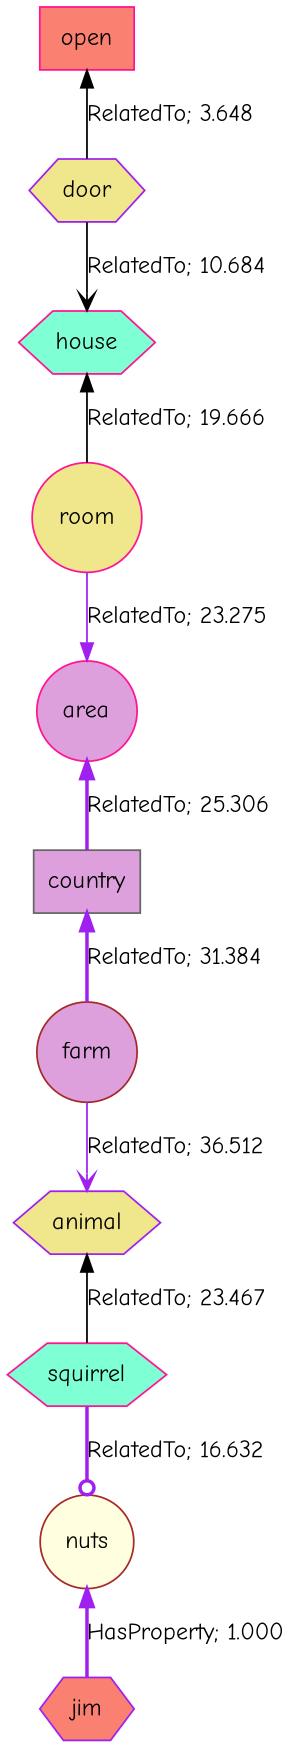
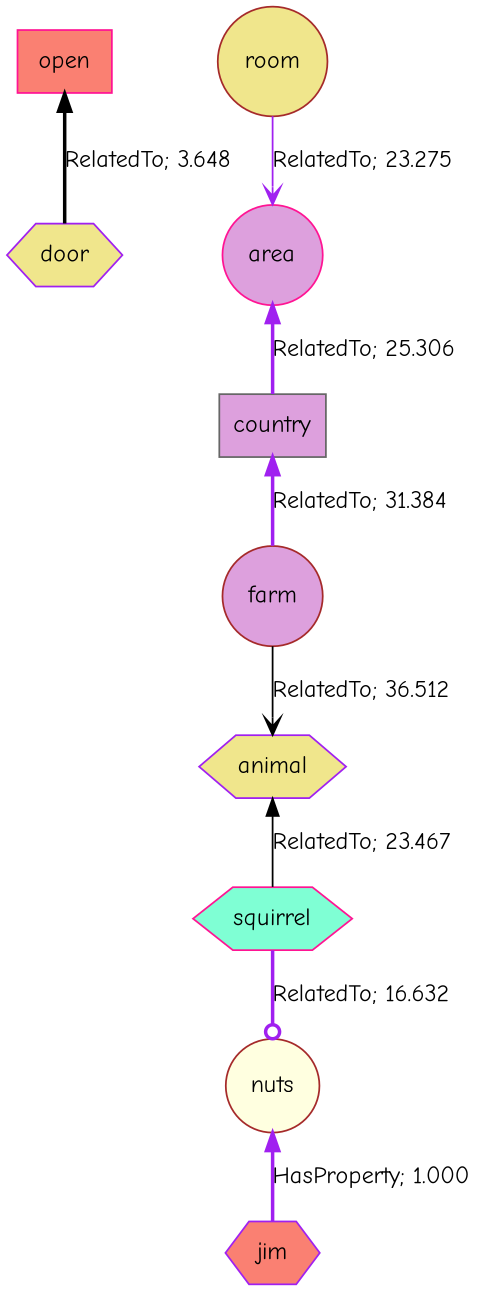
(87, 123) -> (65, 168)
(87, 342) -> none
(87, 518) -> (273, 62)
(87, 607) -> (273, 151)
(87, 1138) -> (273, 682)
